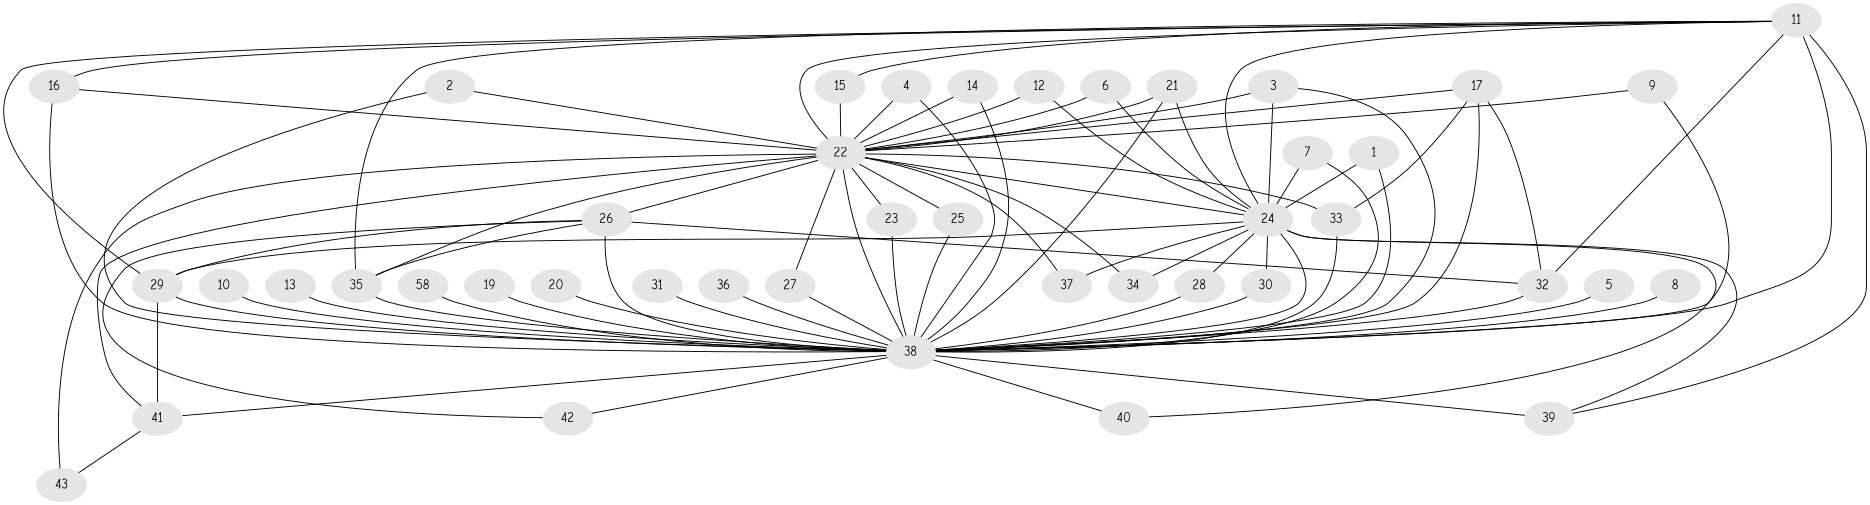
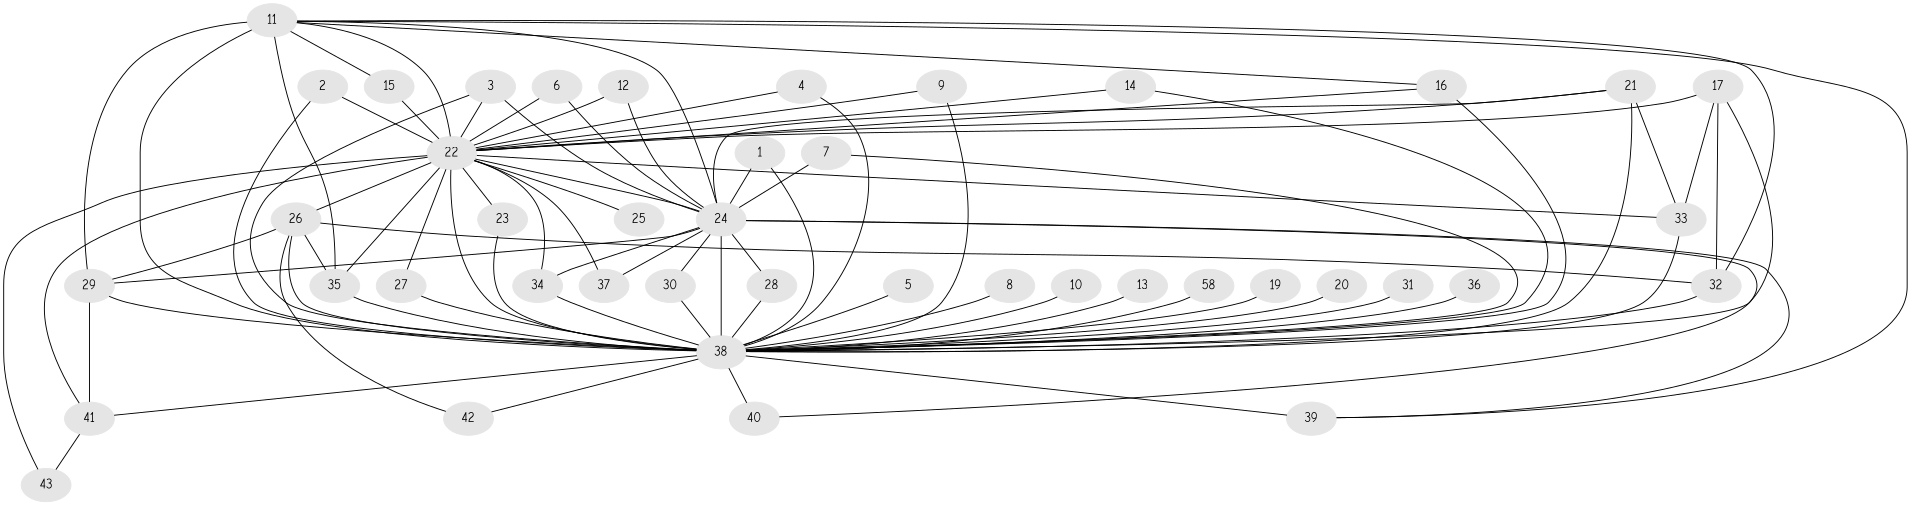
none -> (1656, 153)
(928, 284) -> (627, 323)
